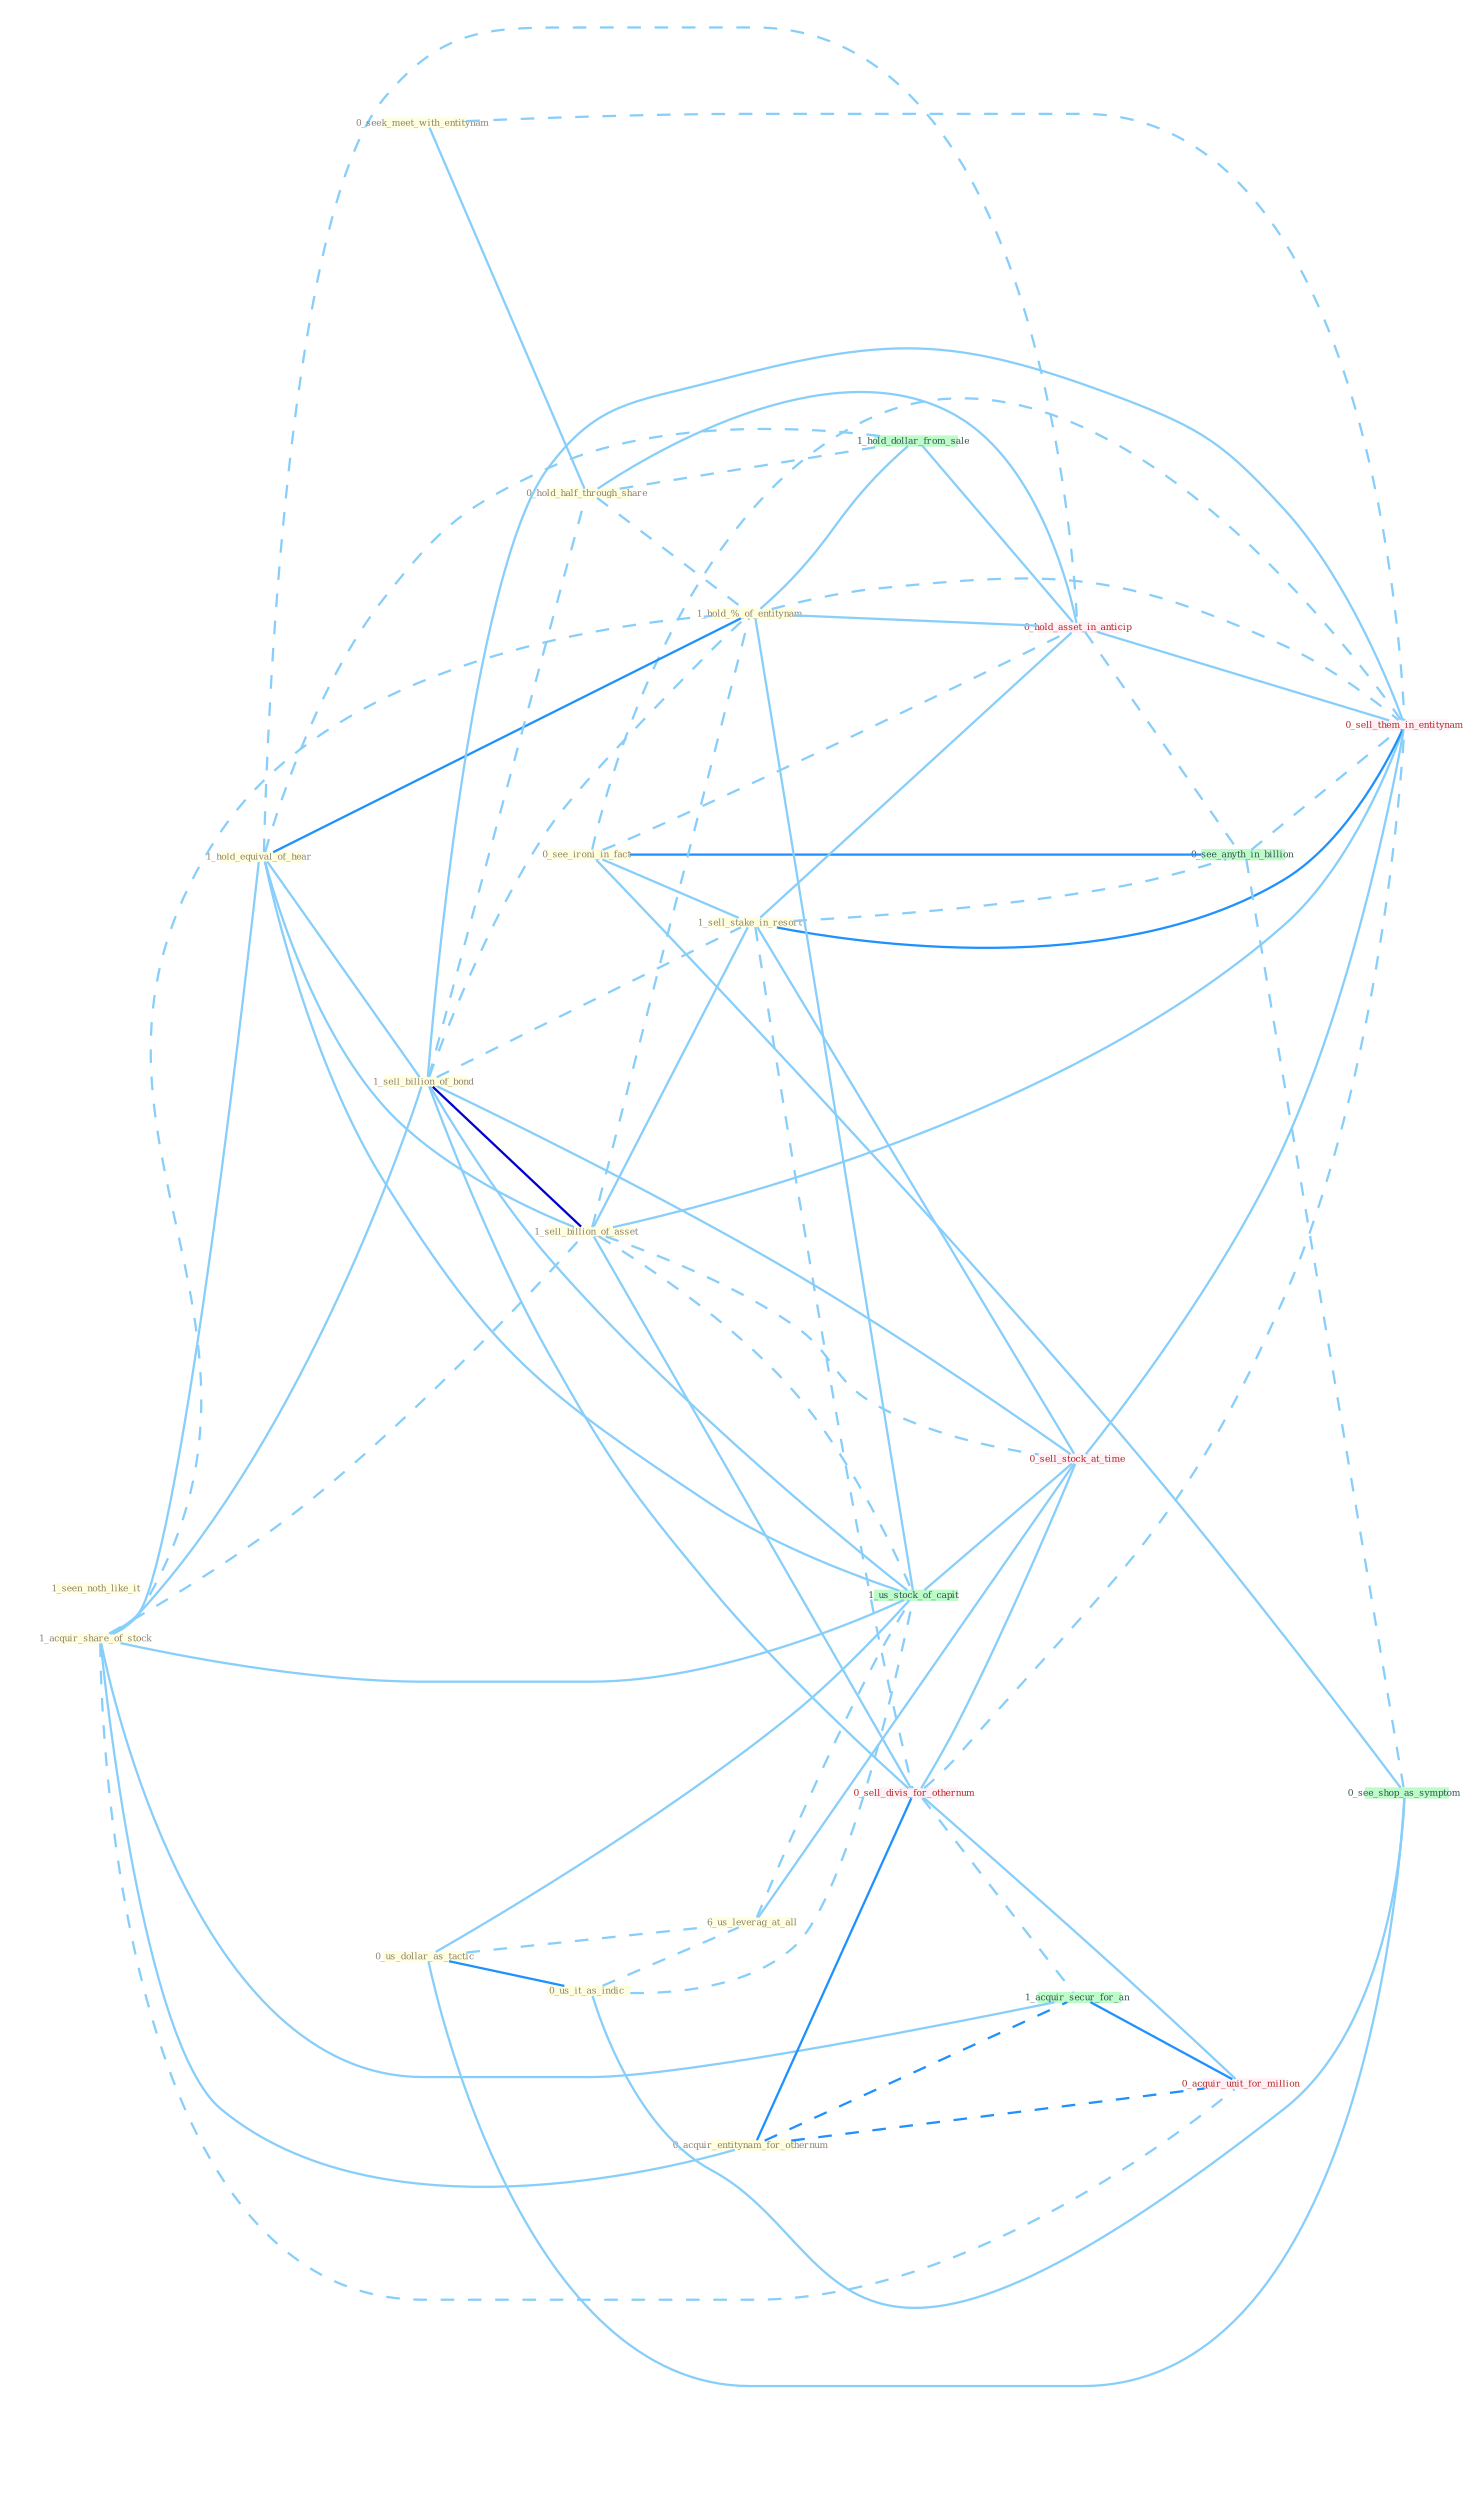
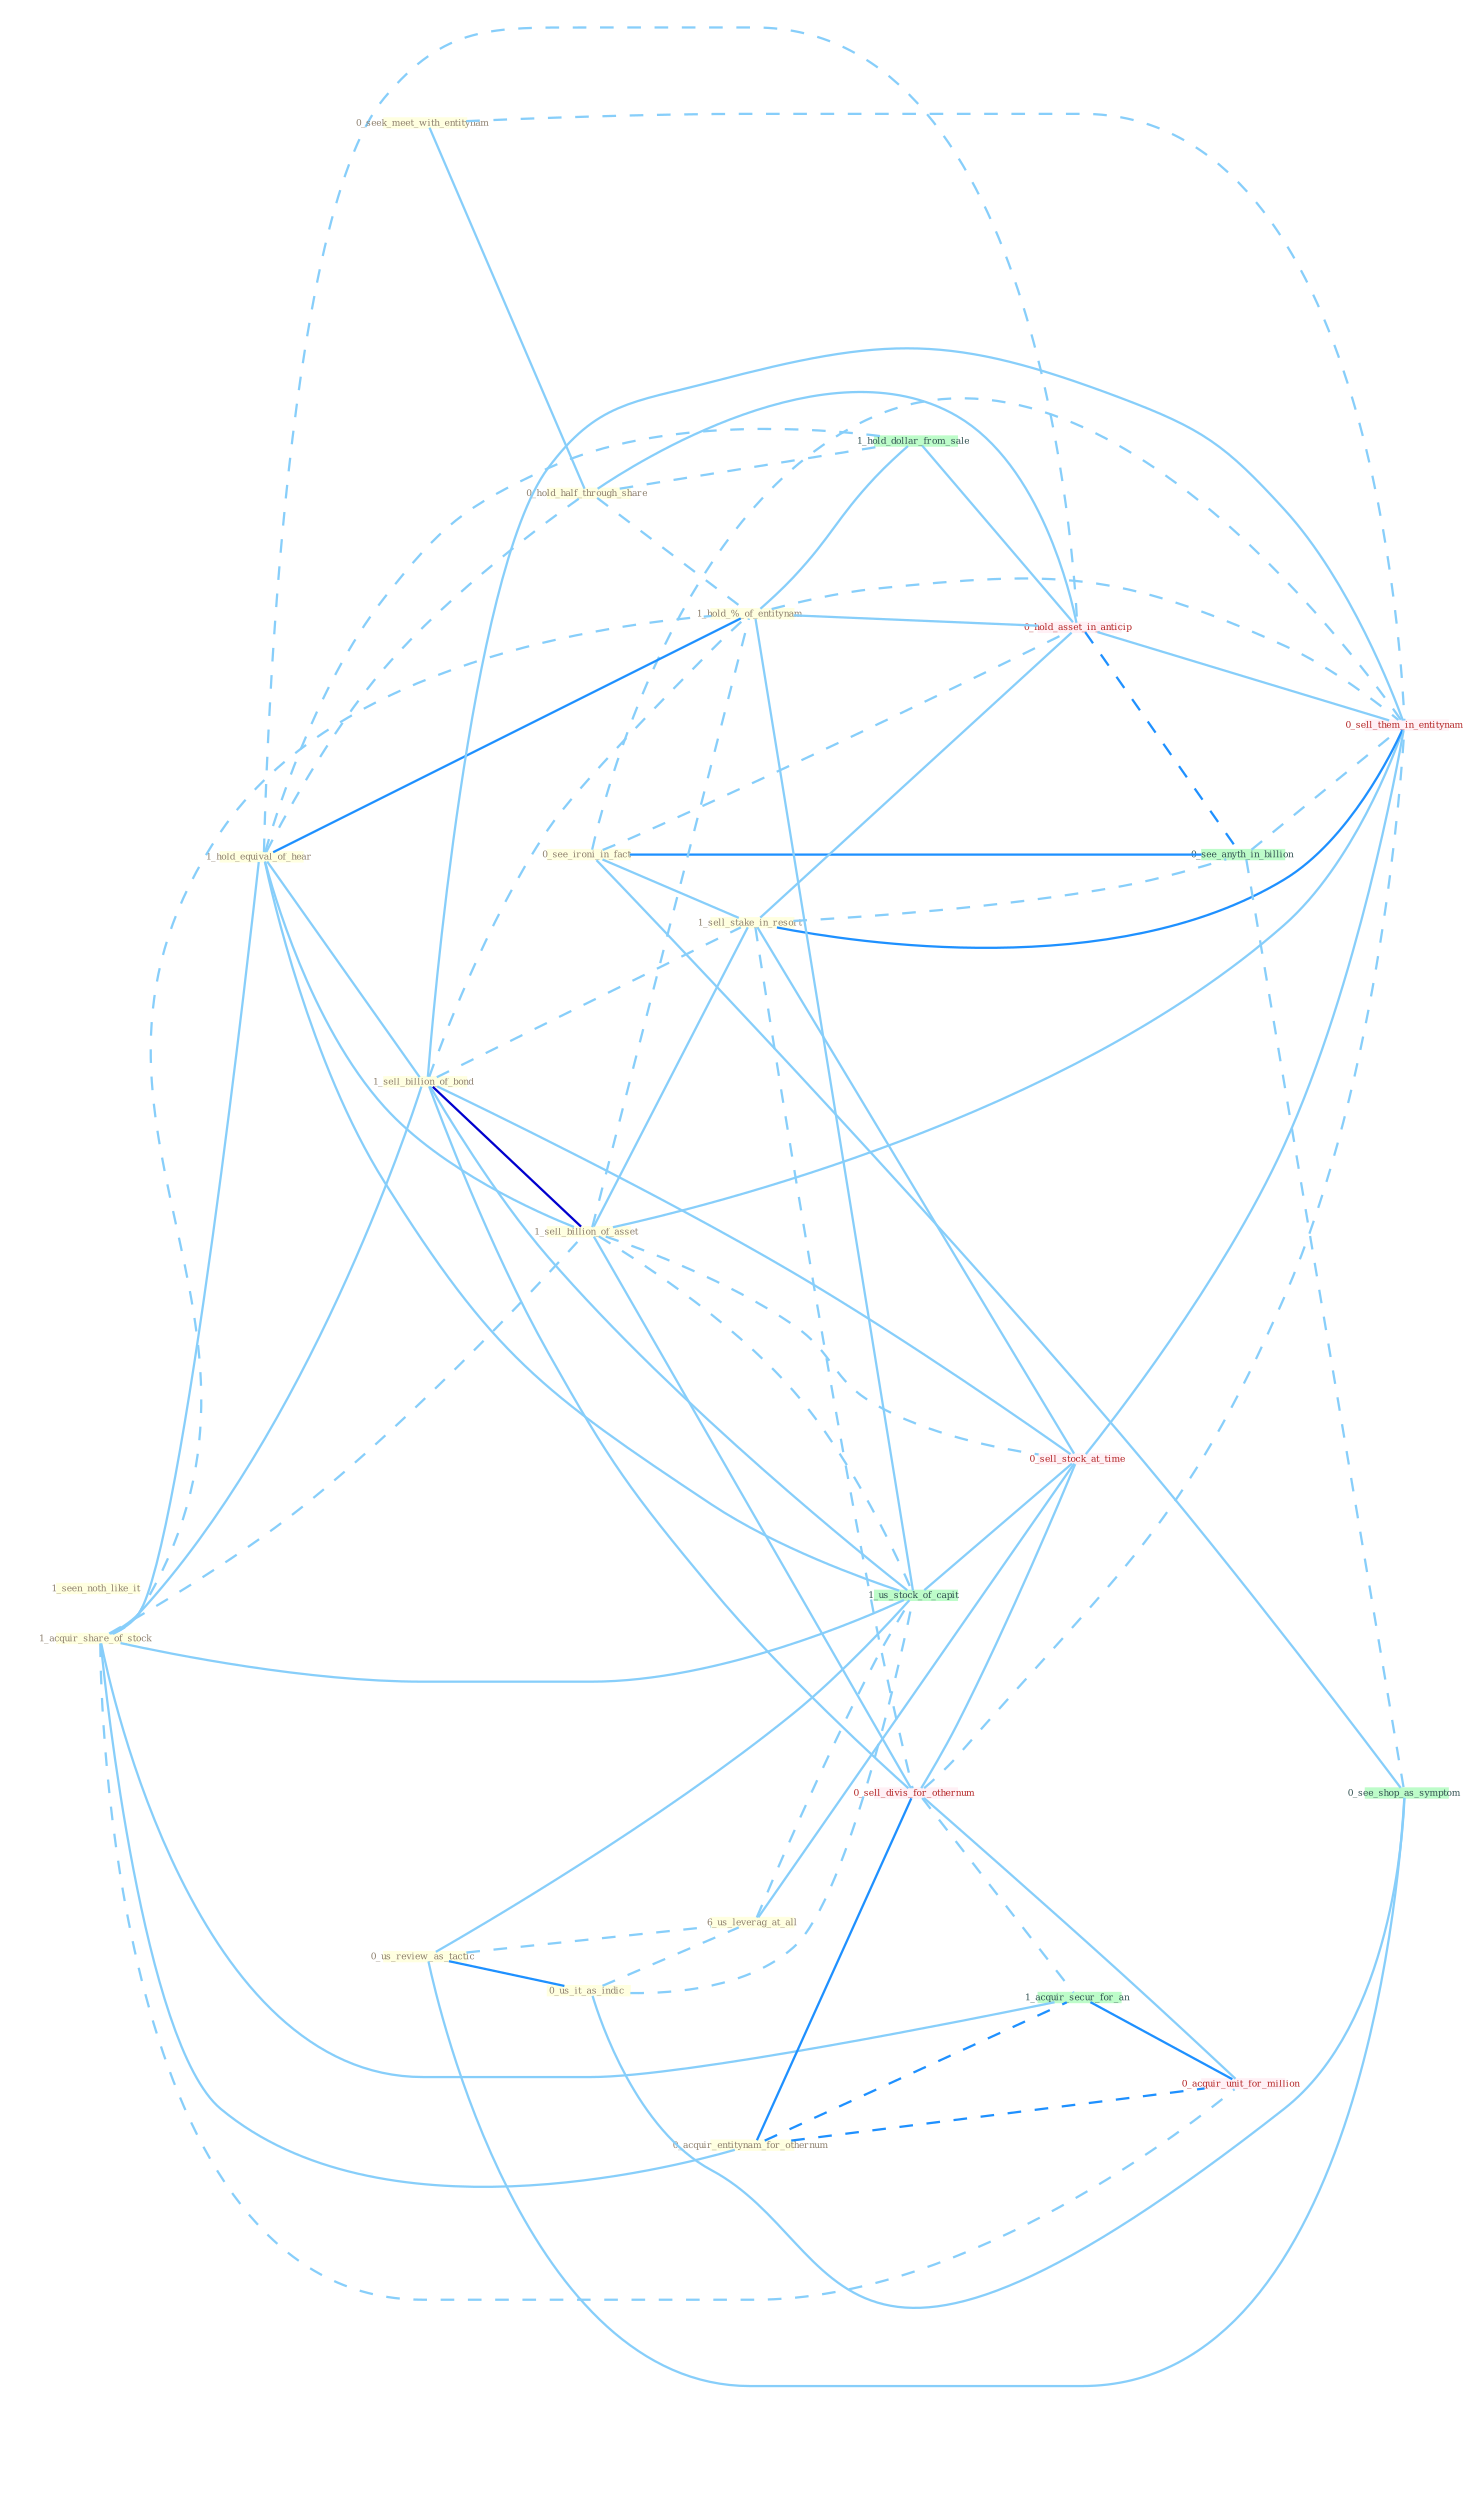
(1161, 741) -> (1161, 741)
(507, 787) -> (398, 653)
(425, 1957) -> (425, 1957)
